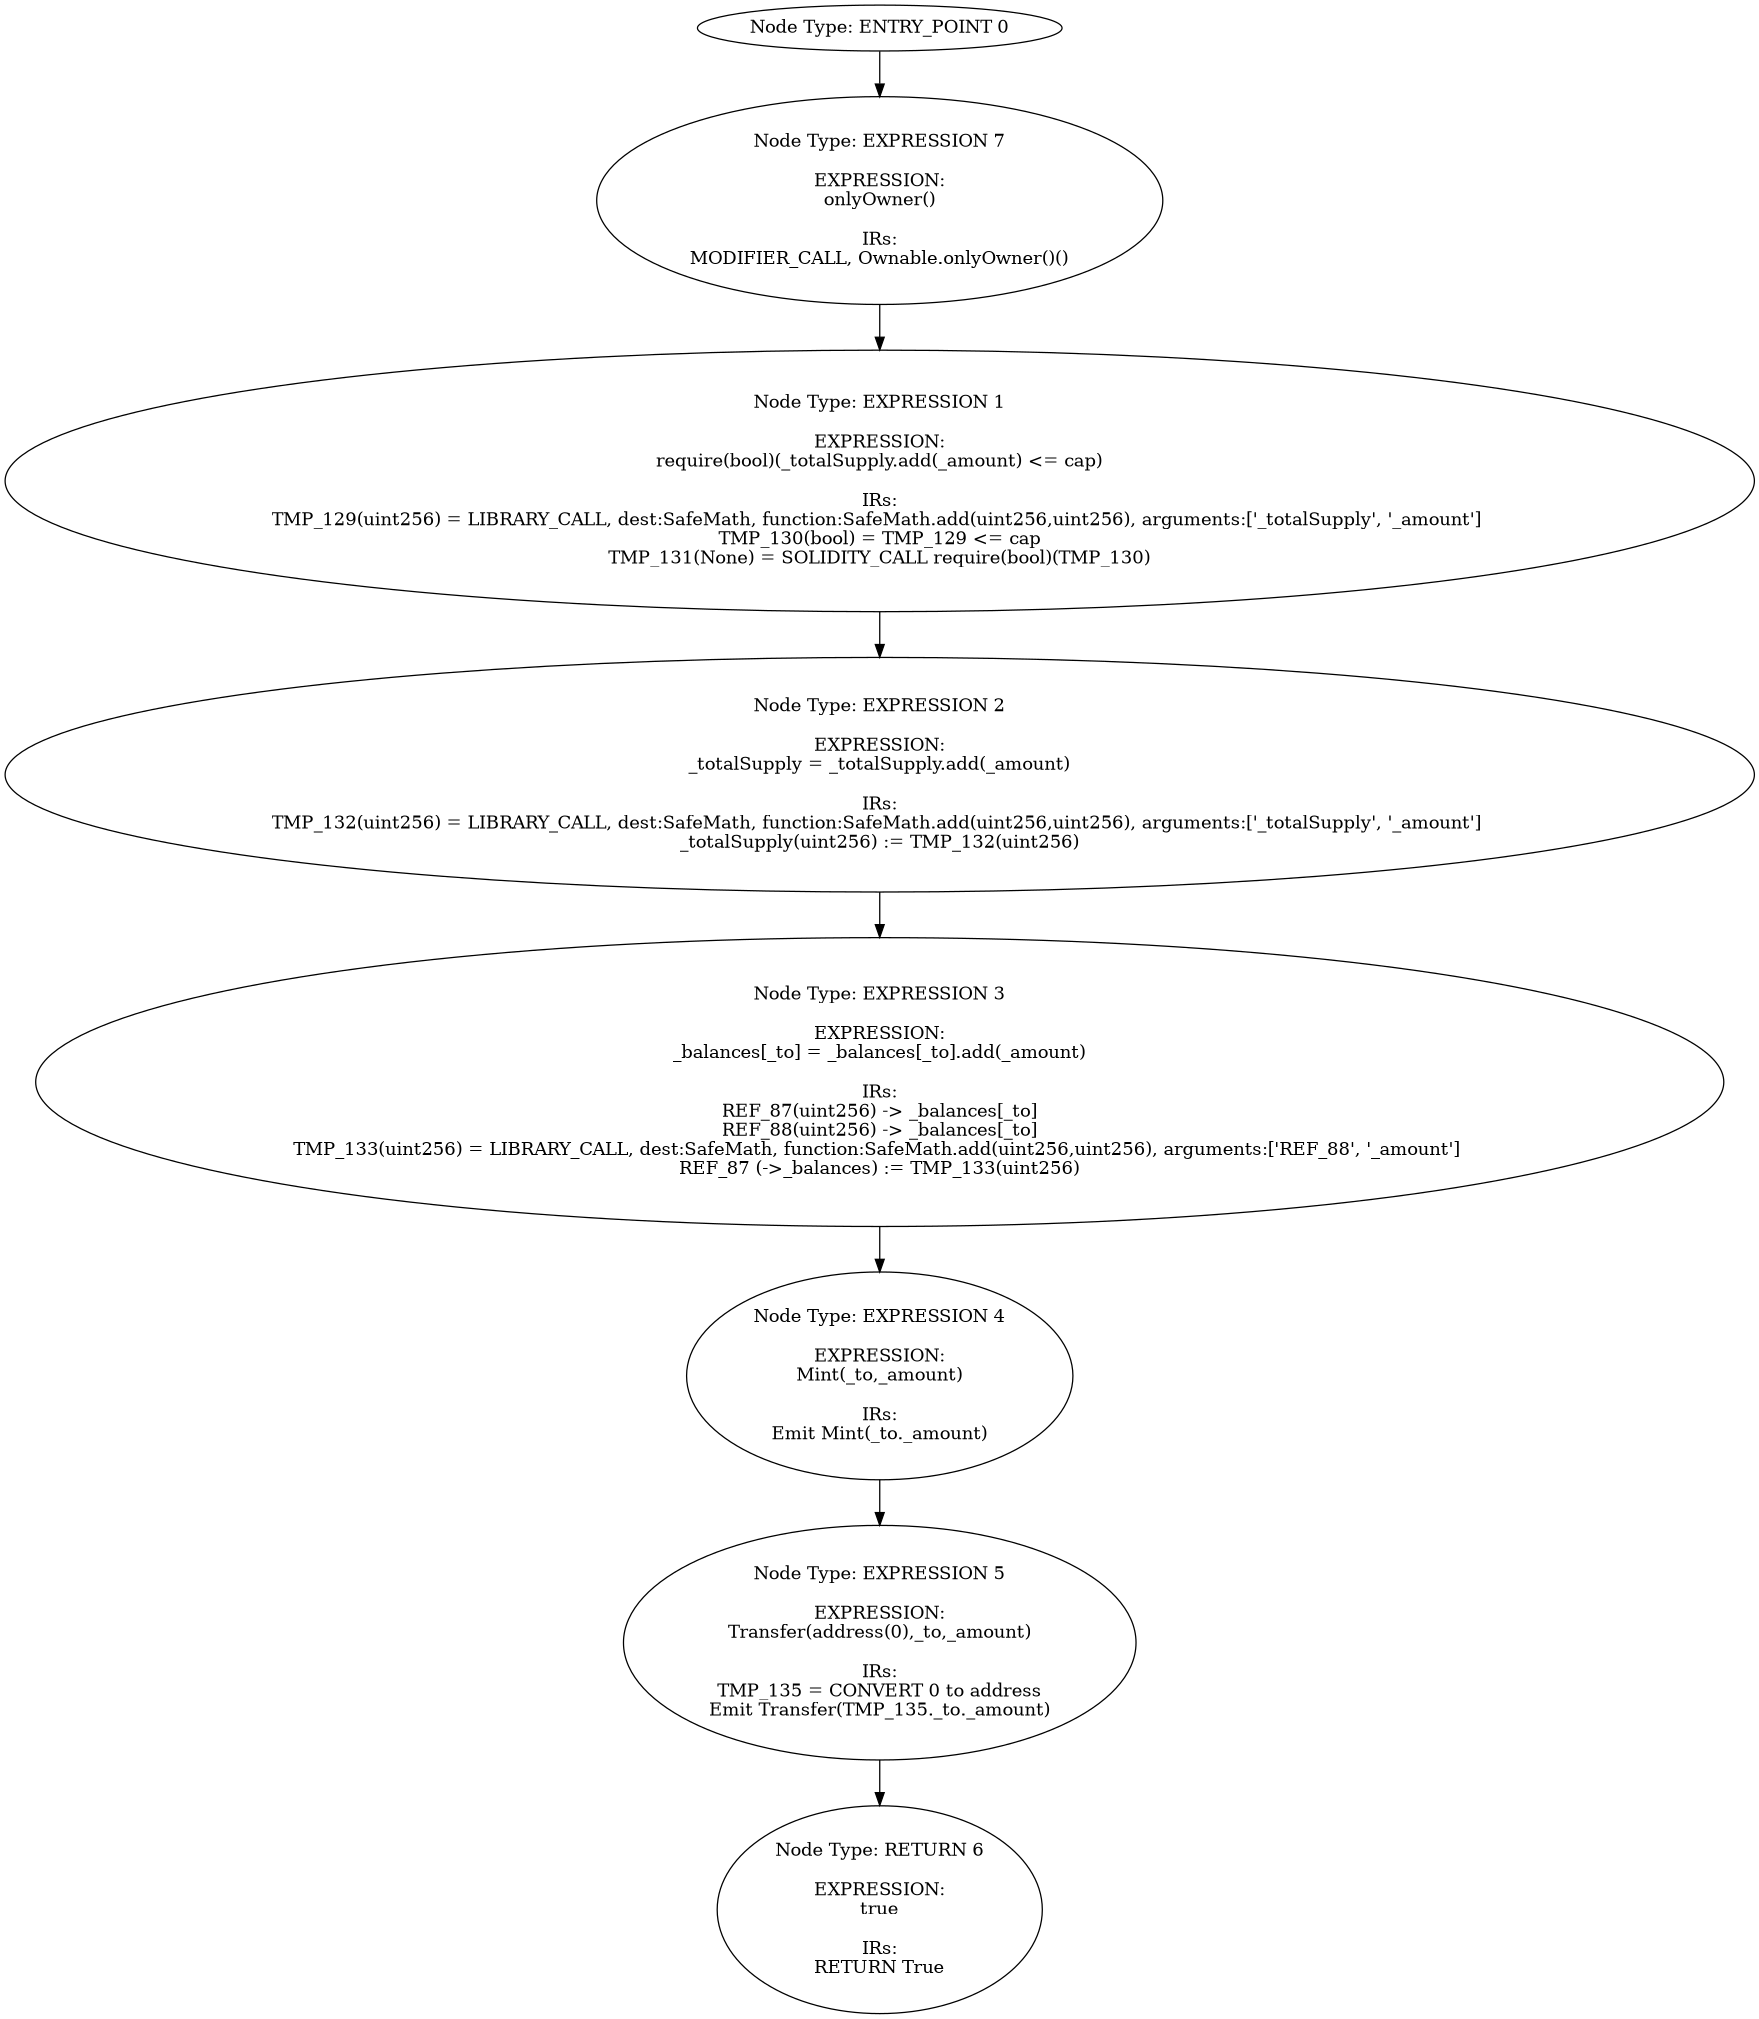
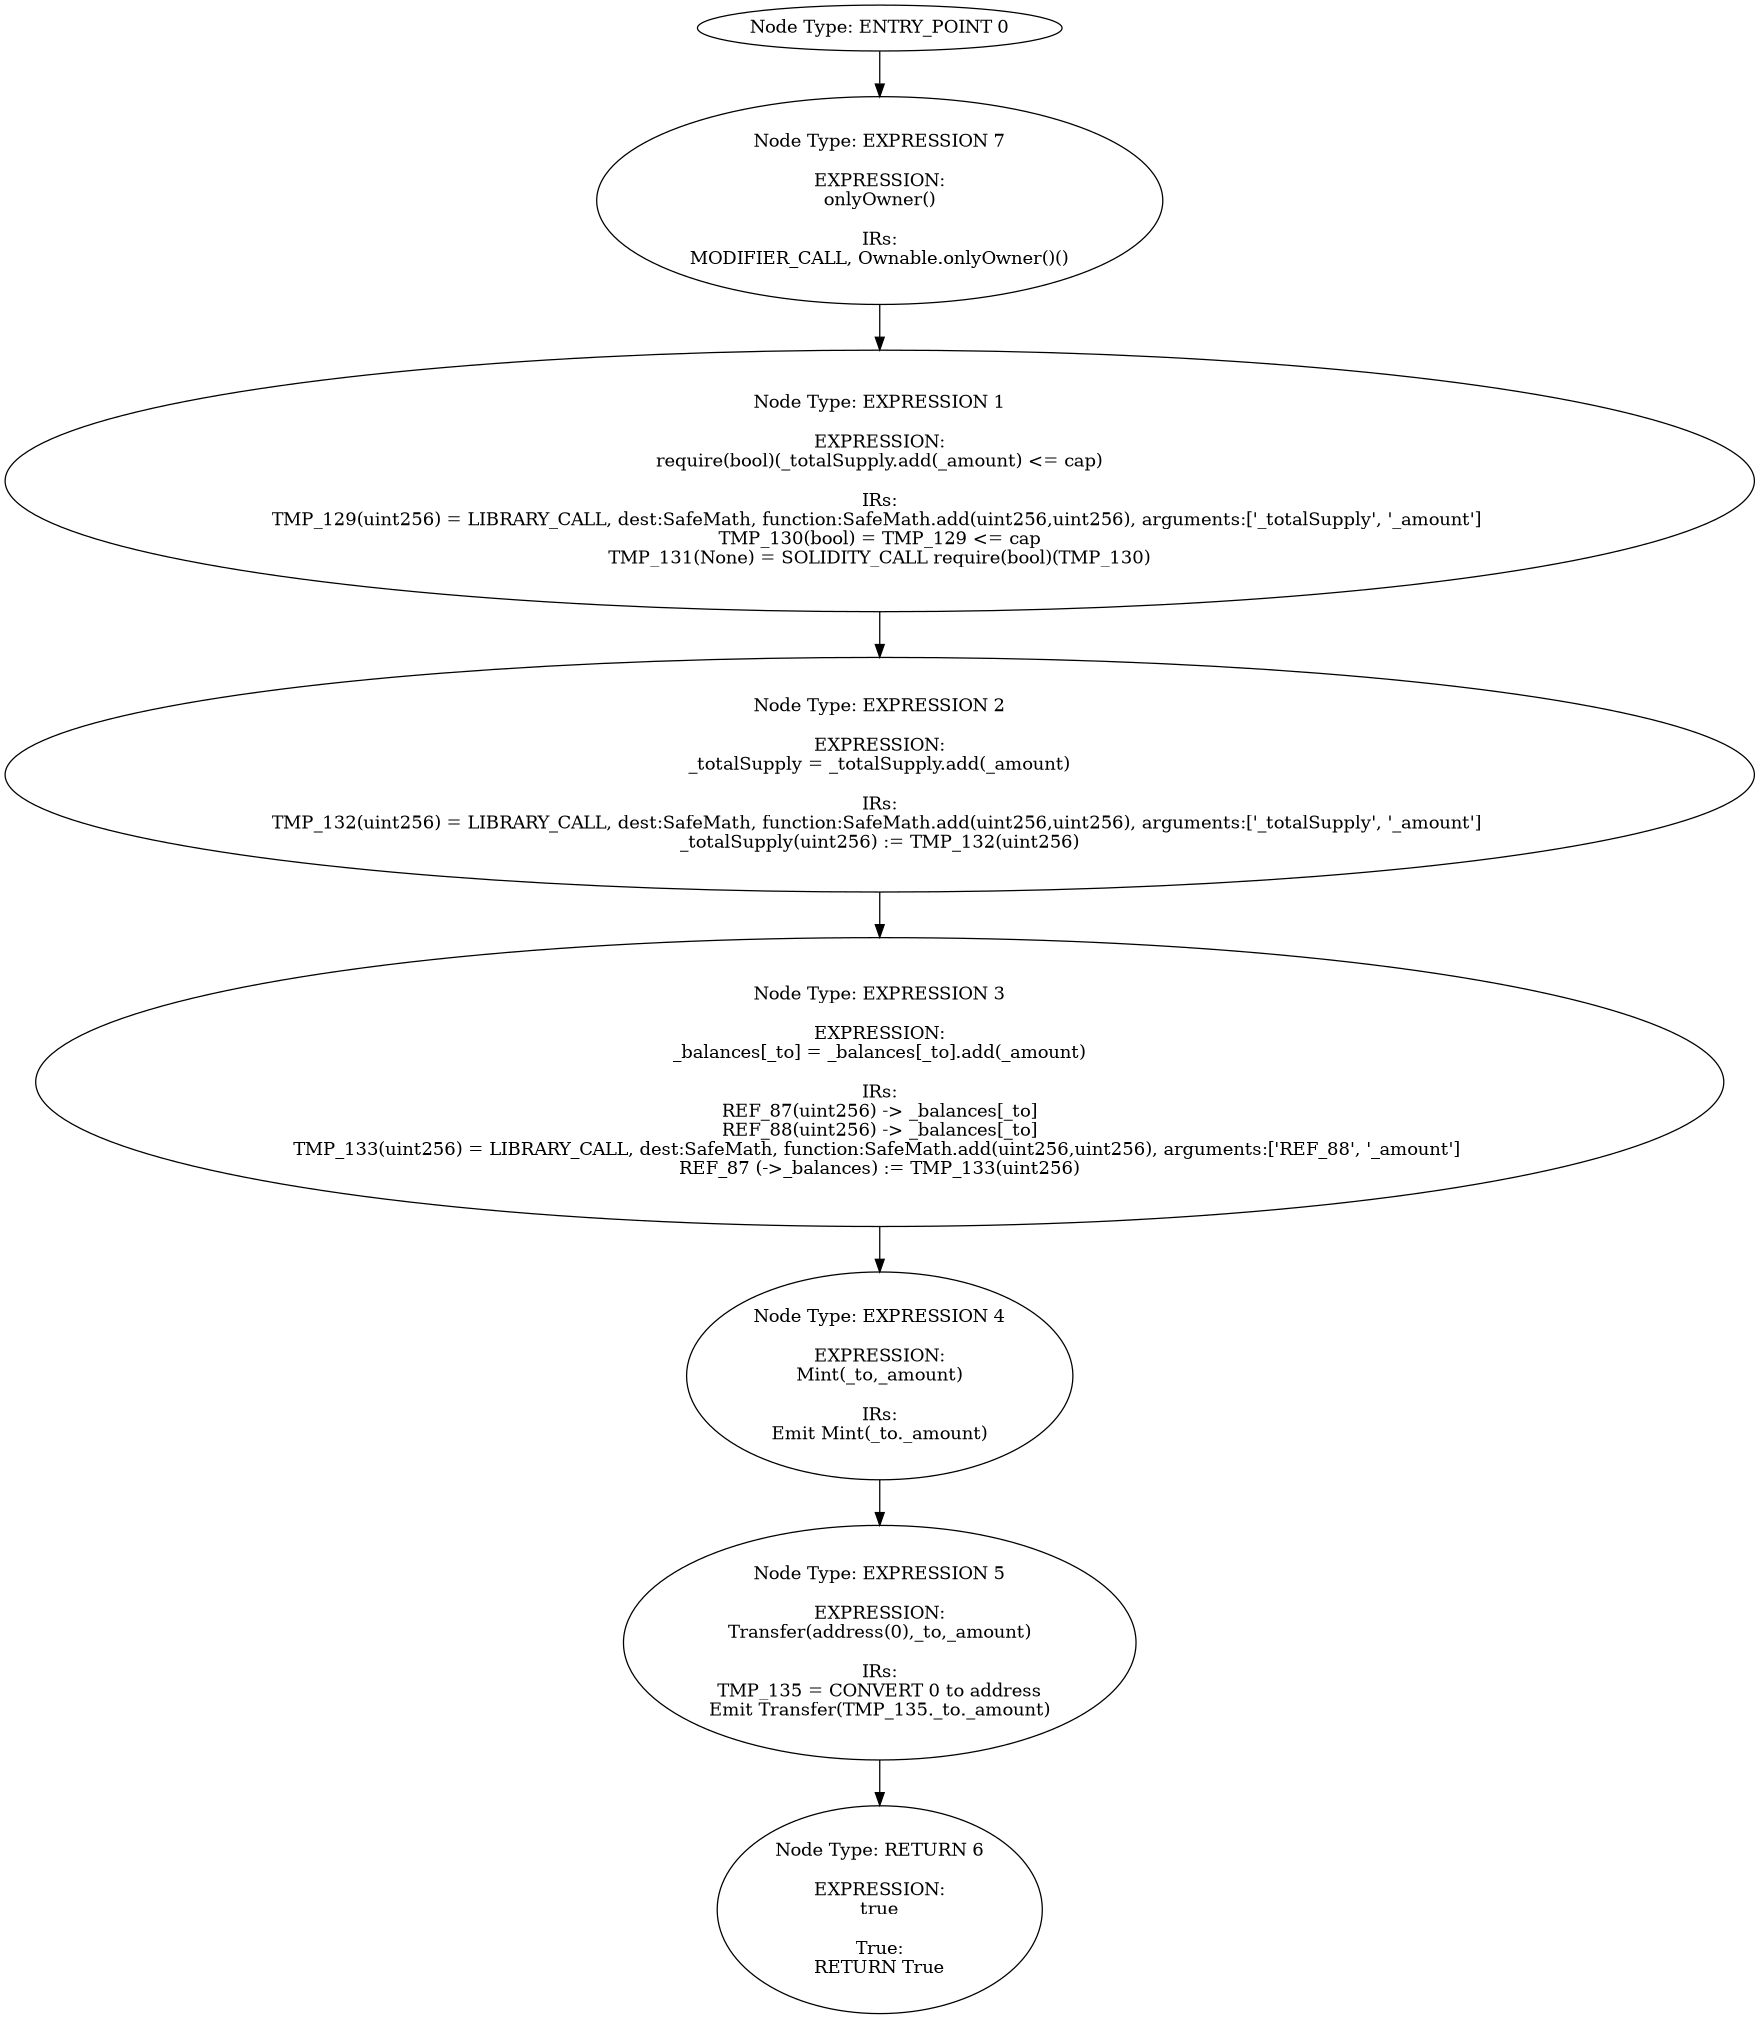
(880, 1910) -> (880, 1910)
